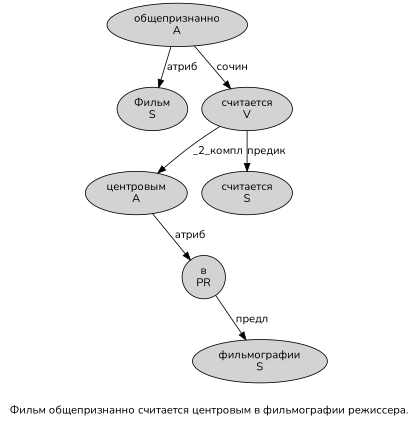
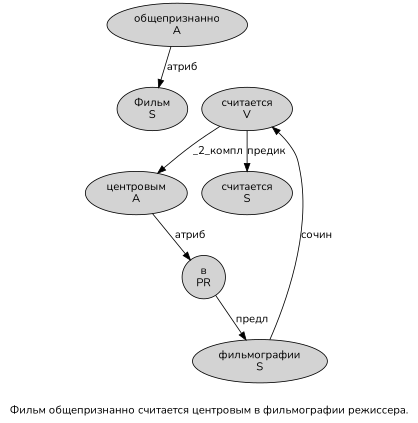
(210, 64) -> (301, 235)
